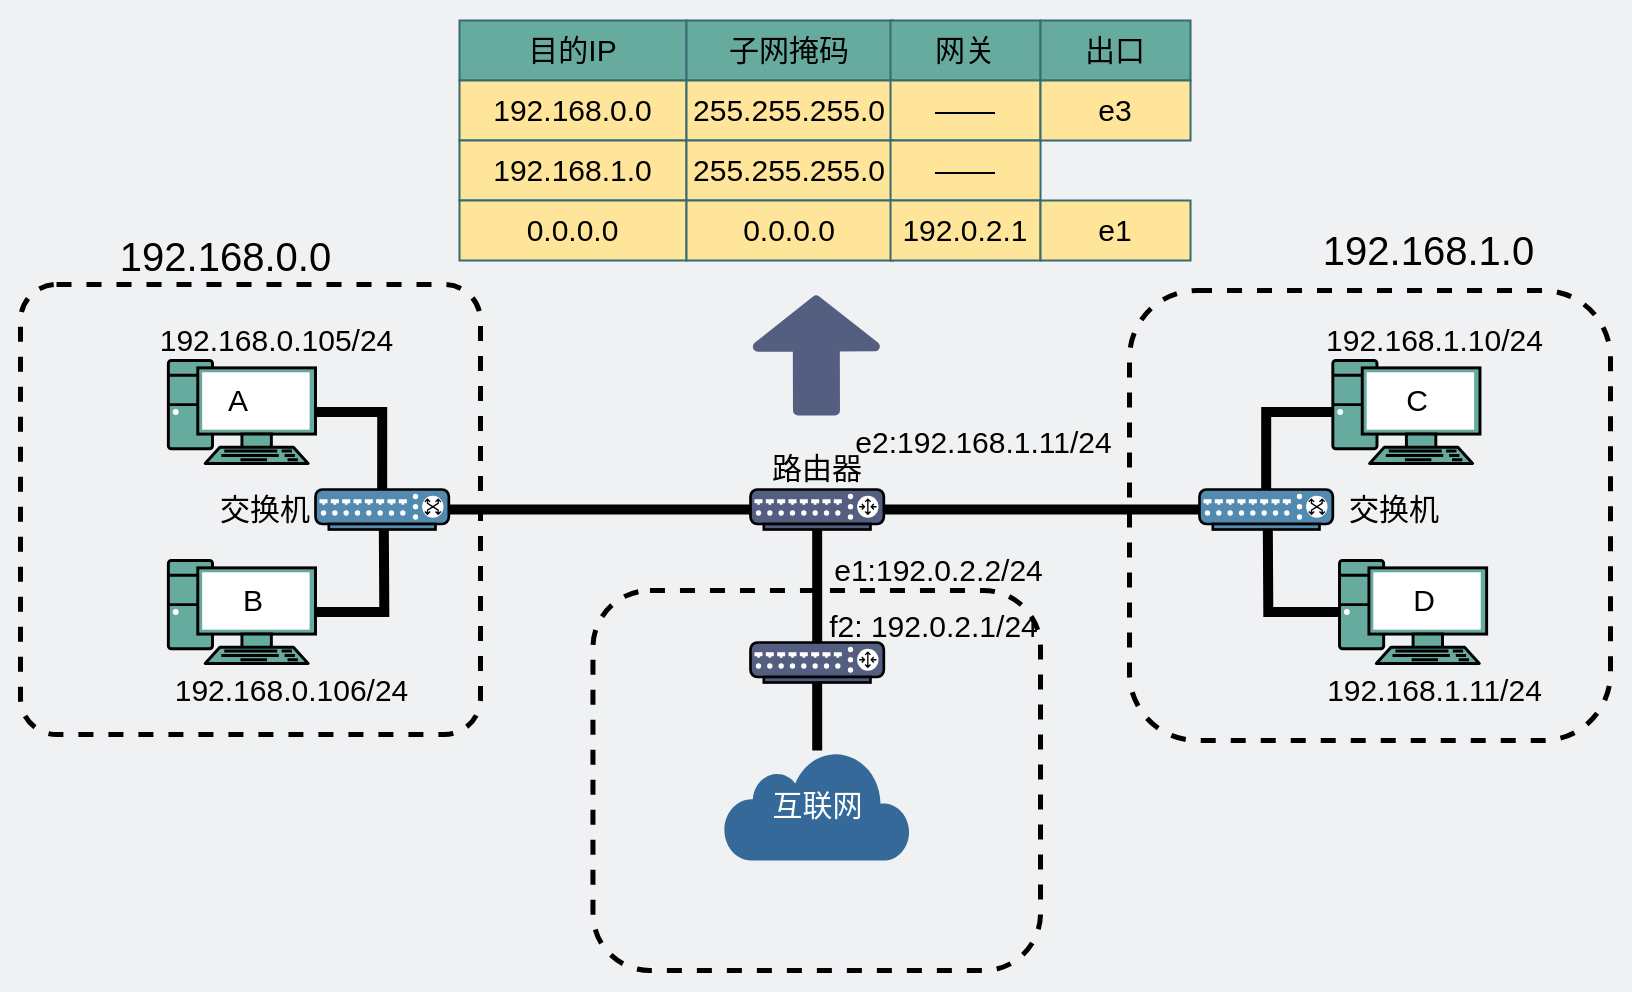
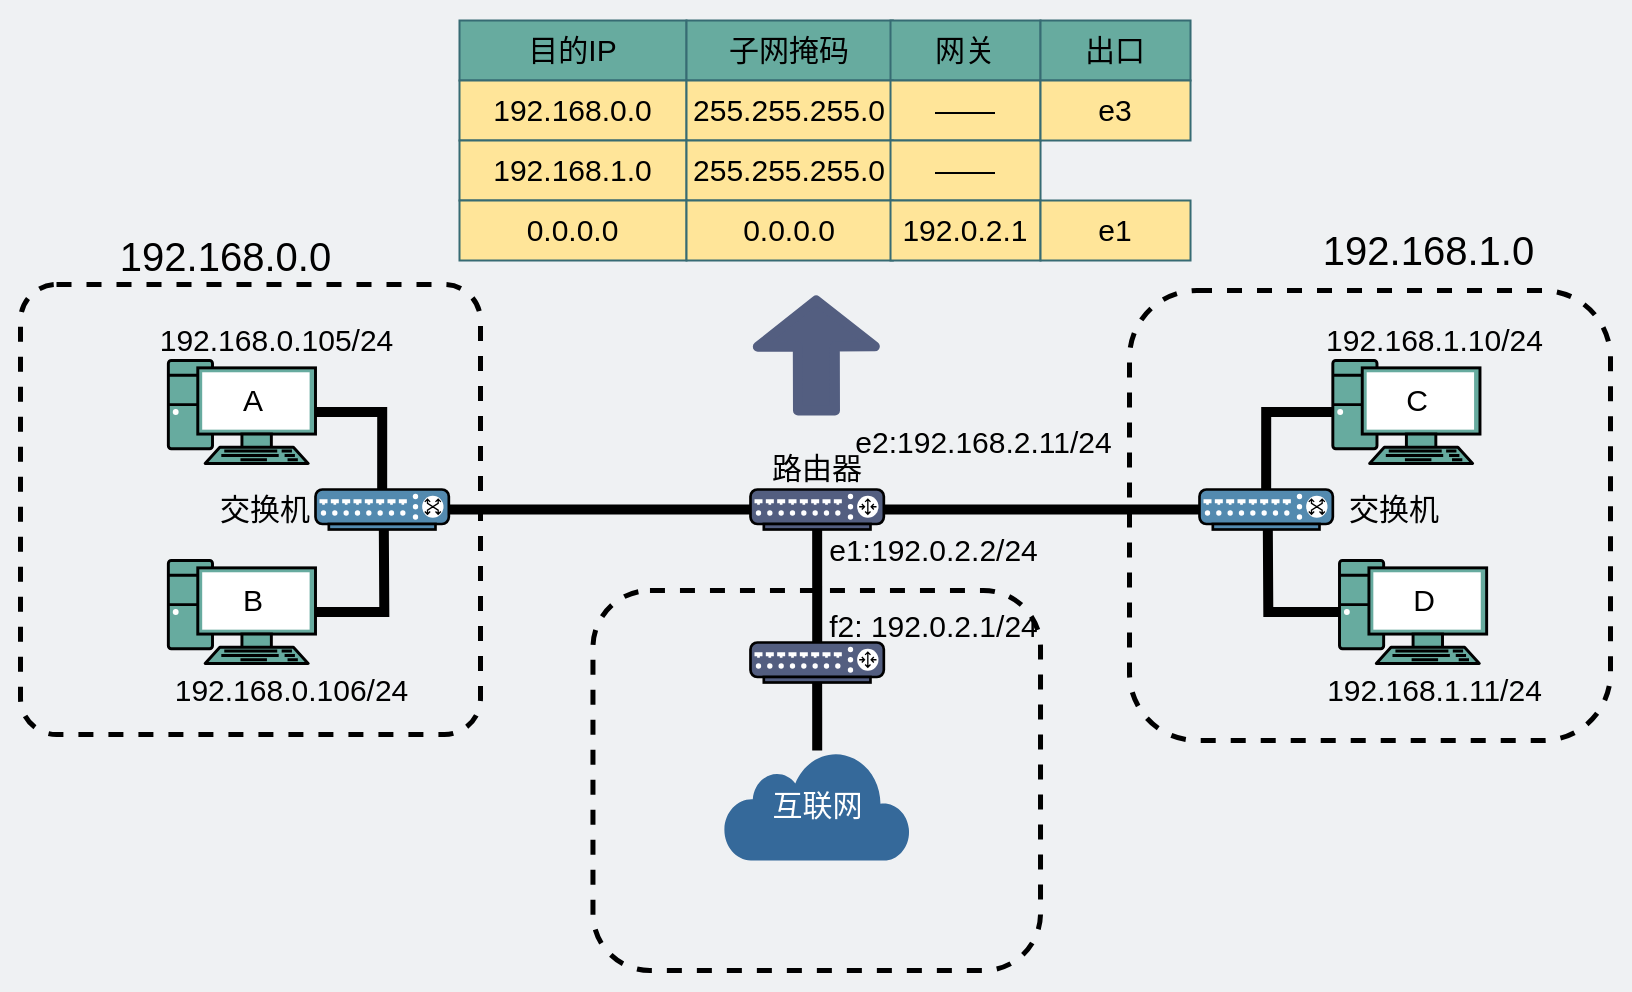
(238, 401) -> (253, 401)
(984, 443) -> (984, 443)
(939, 571) -> (934, 551)
